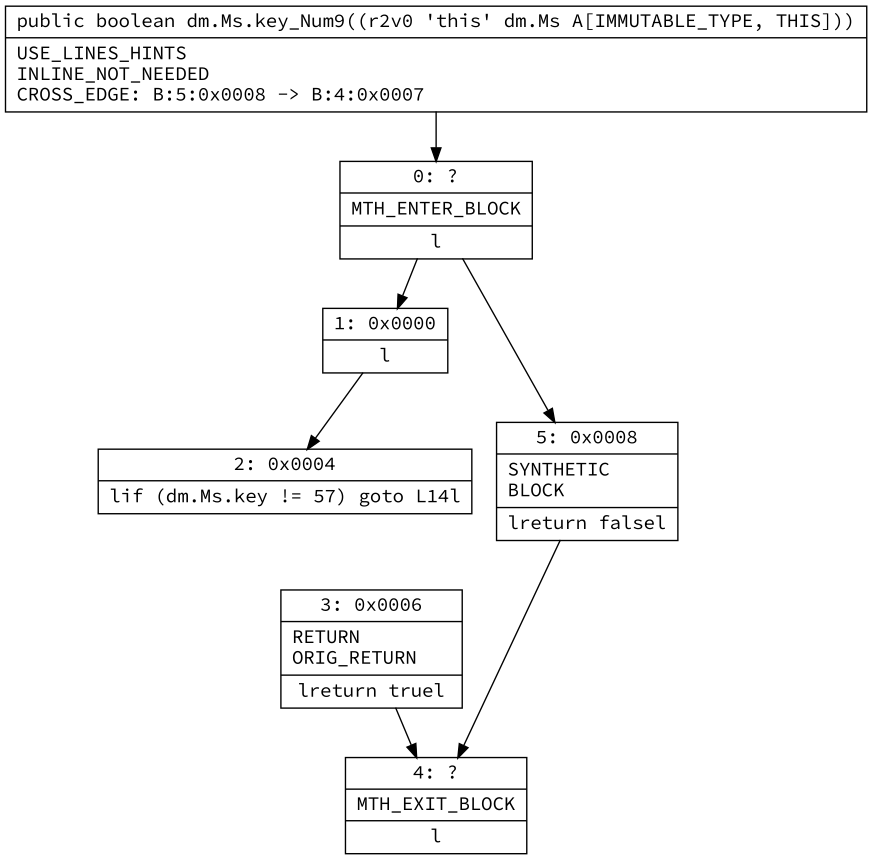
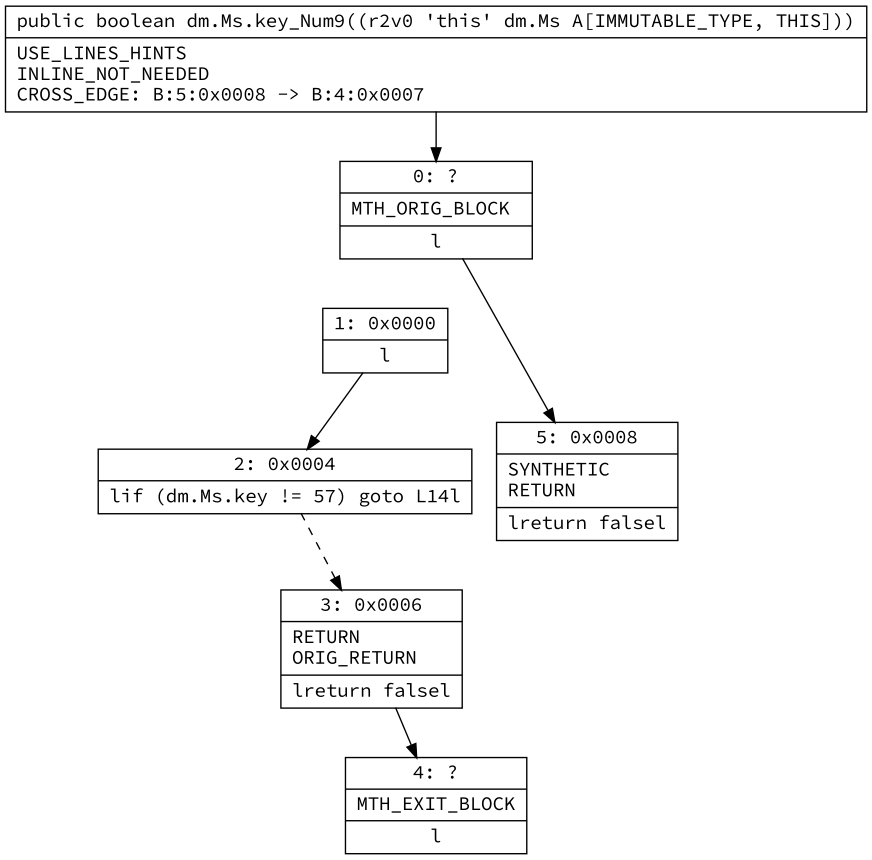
(436, 209) -> (431, 209)
(410, 277) -> none
(536, 490) -> (542, 490)
none -> (318, 545)
(512, 643) -> none
(372, 691) -> (372, 691)
